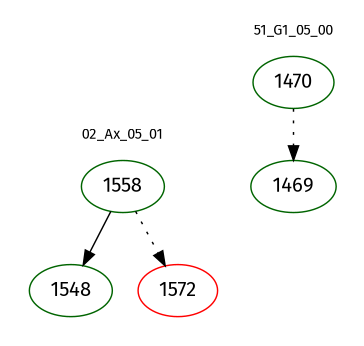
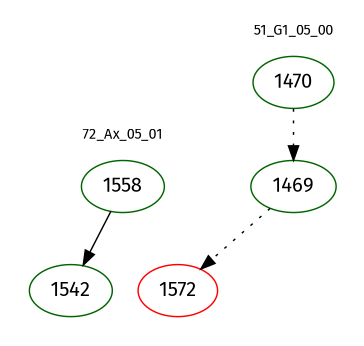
(123, 135) -> (123, 135)
(147, 232) -> (241, 234)
(71, 291) -> (71, 291)
